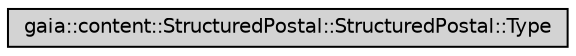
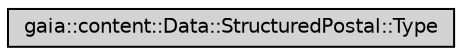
(288, 28) -> (231, 28)
